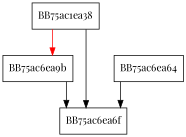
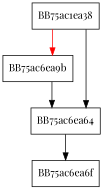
(86, 65) -> (86, 65)
(66, 91) -> (52, 91)
